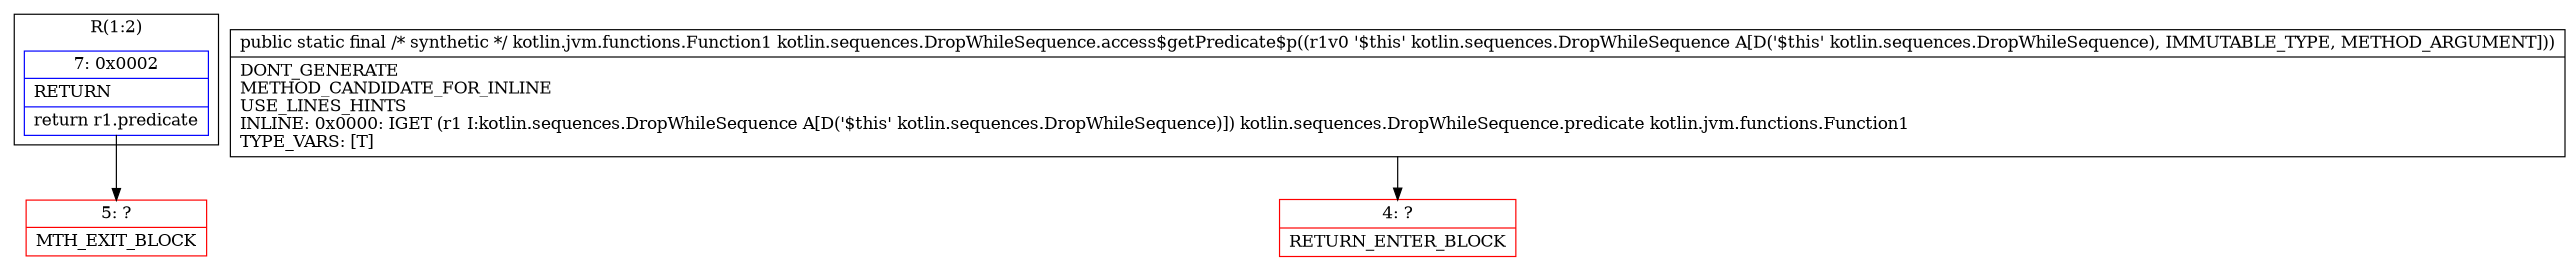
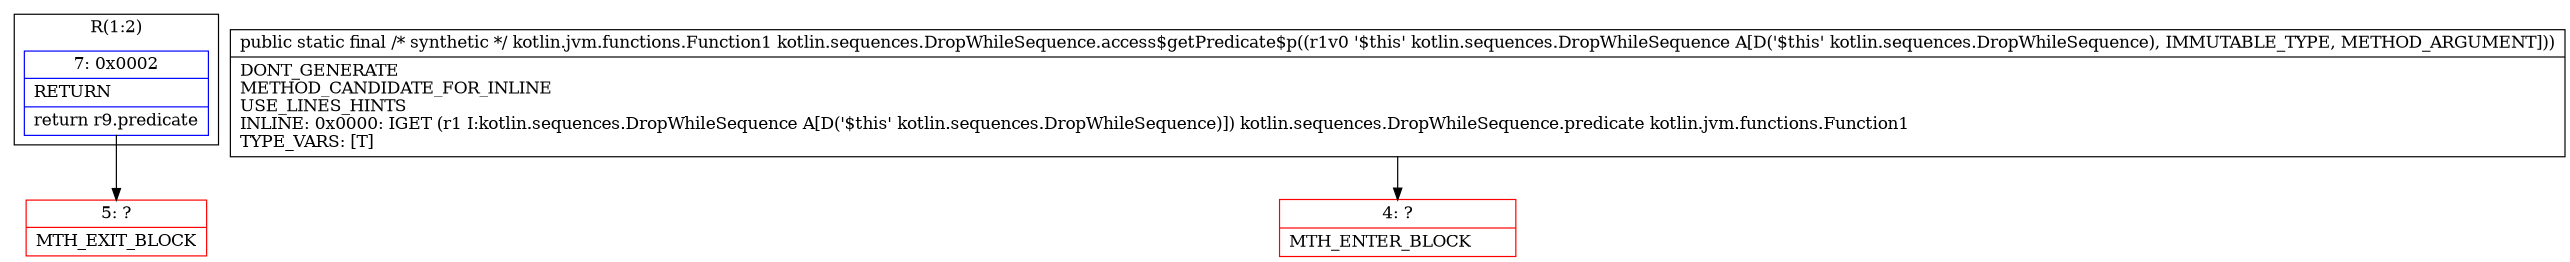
(116, 121) -> (116, 121)
(1398, 242) -> (1380, 242)
